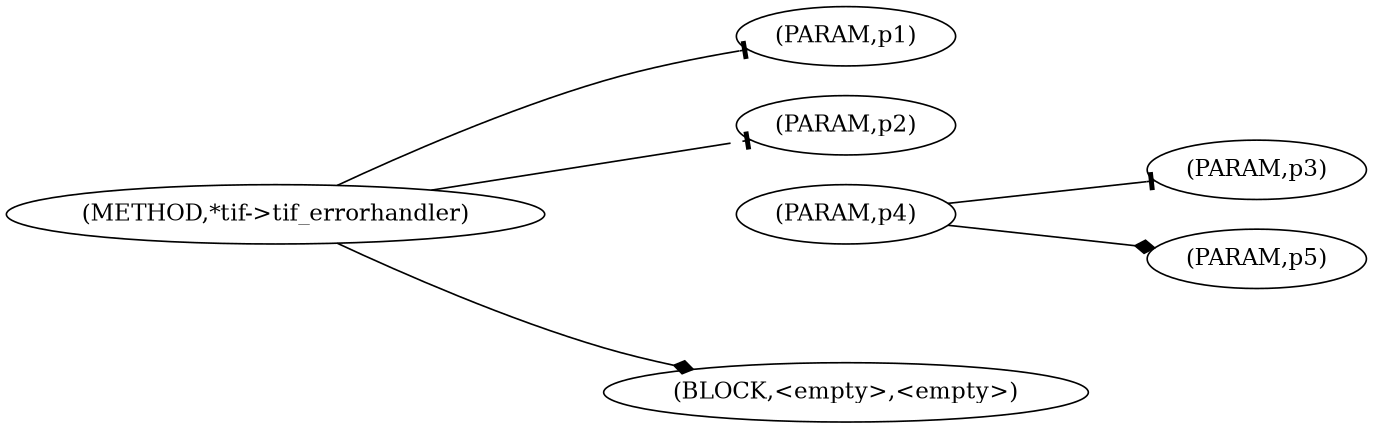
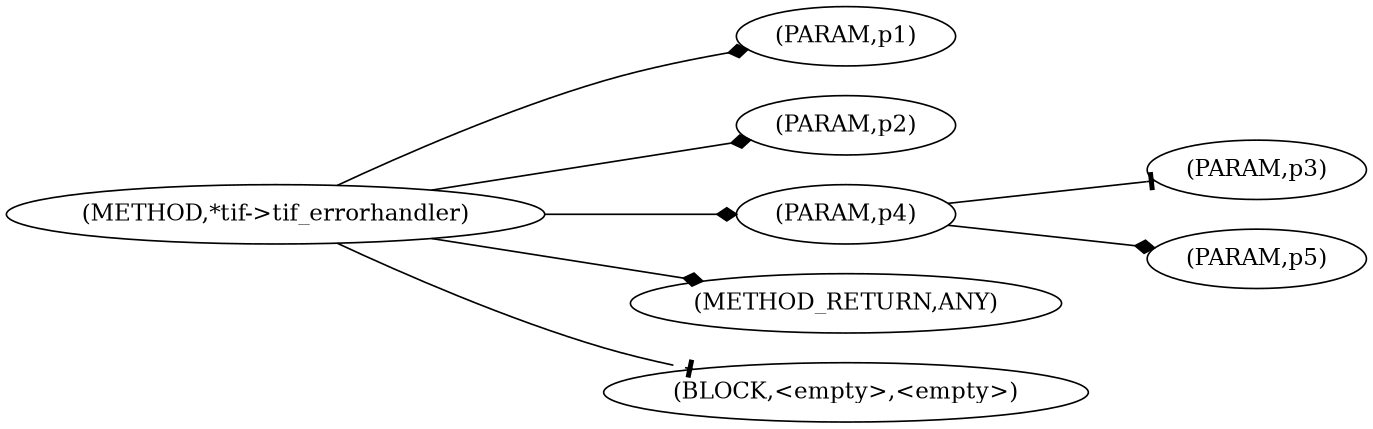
(534, 104) -> (534, 104)
(581, 167) -> (581, 167)
none -> (631, 214)
none -> (846, 303)
(502, 313) -> (502, 313)
